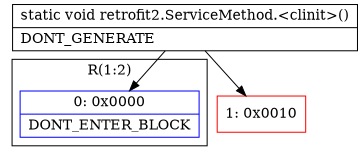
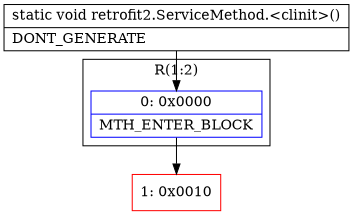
(222, 69) -> (176, 152)
(110, 125) -> (176, 125)
